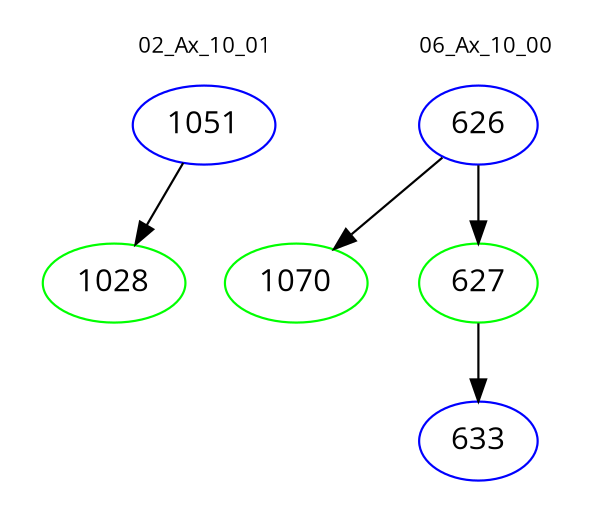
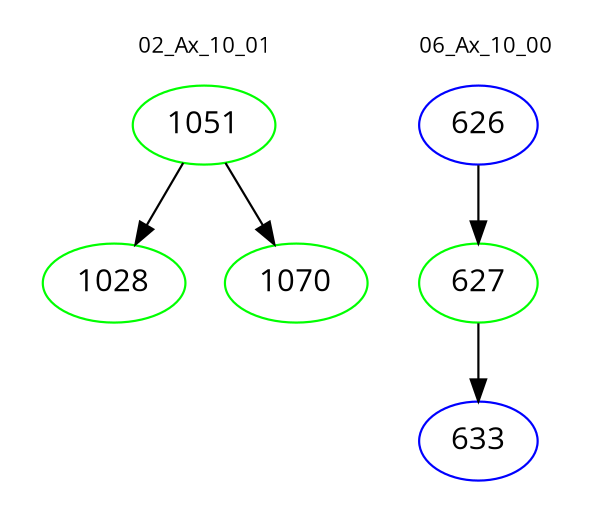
(204, 125) -> (204, 125)
(415, 181) -> (244, 194)
